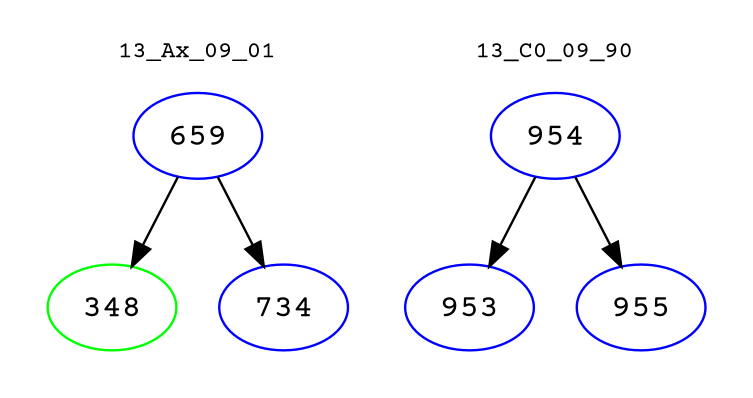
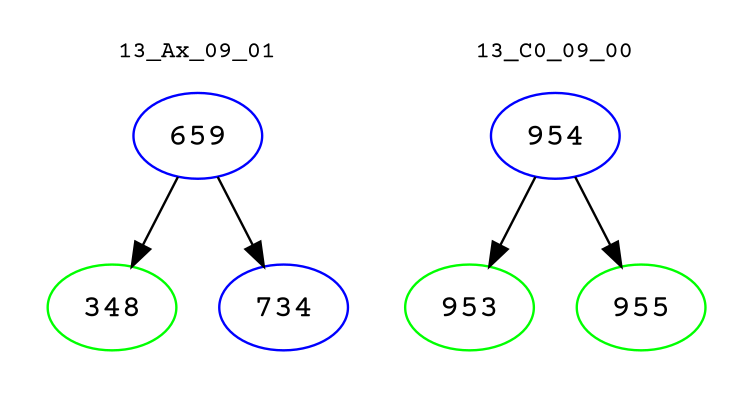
(555, 51) -> (555, 51)
(470, 307) -> (470, 307)
(641, 307) -> (641, 307)
